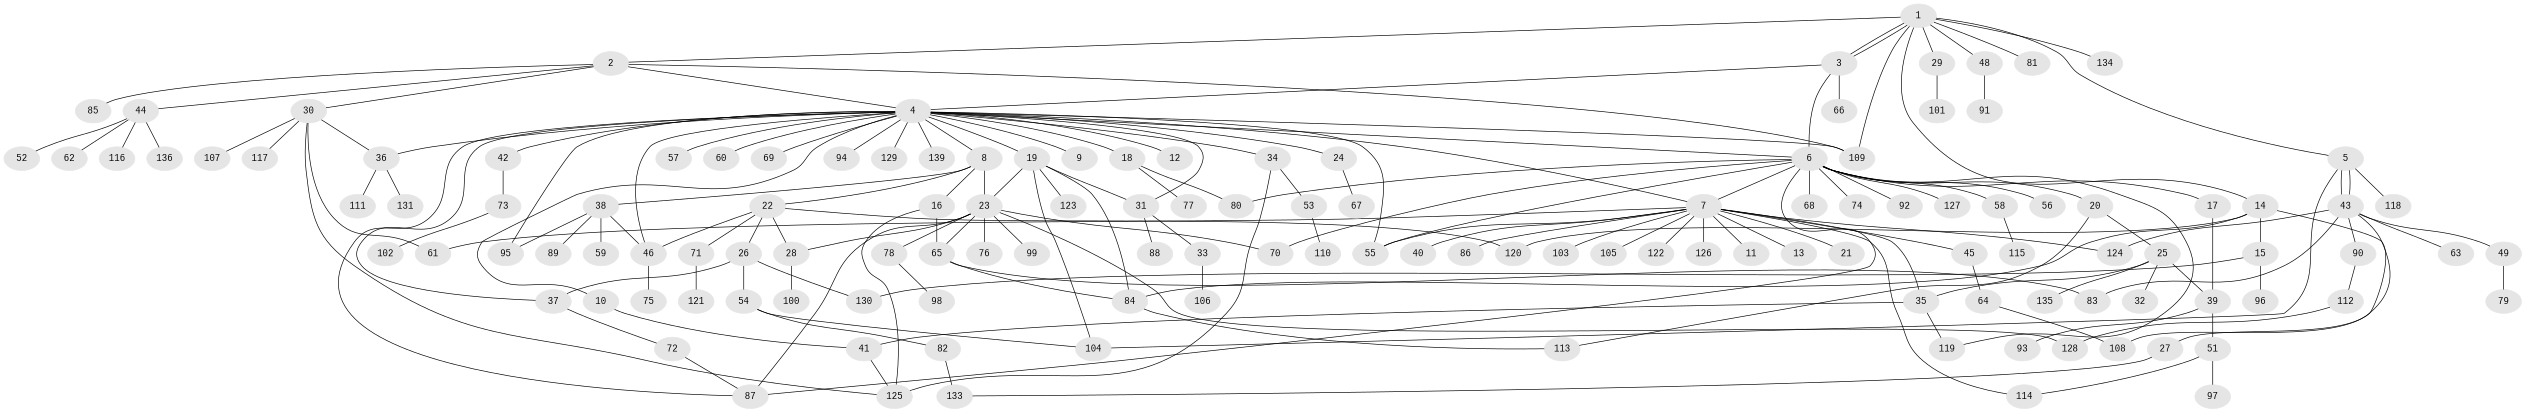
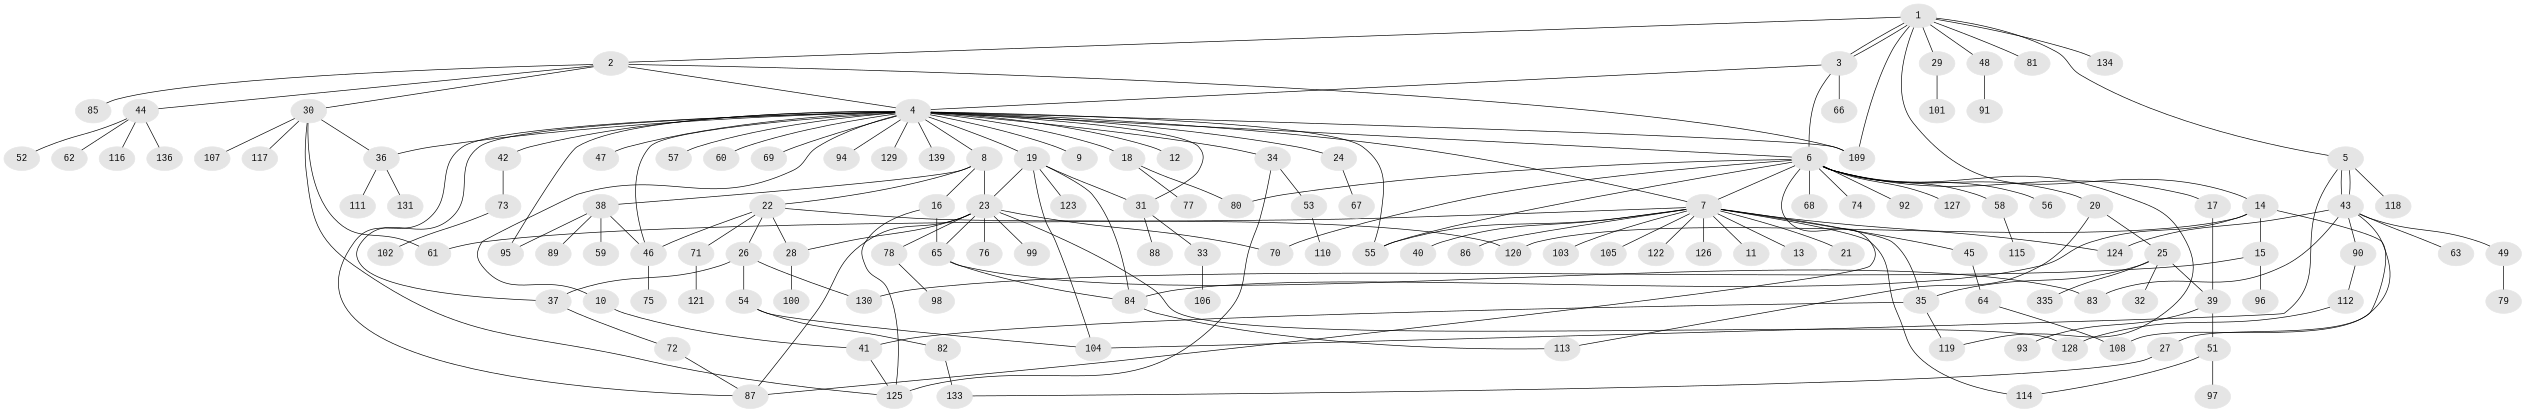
none -> (601, 159)
(2045, 301) -> (2045, 301)
